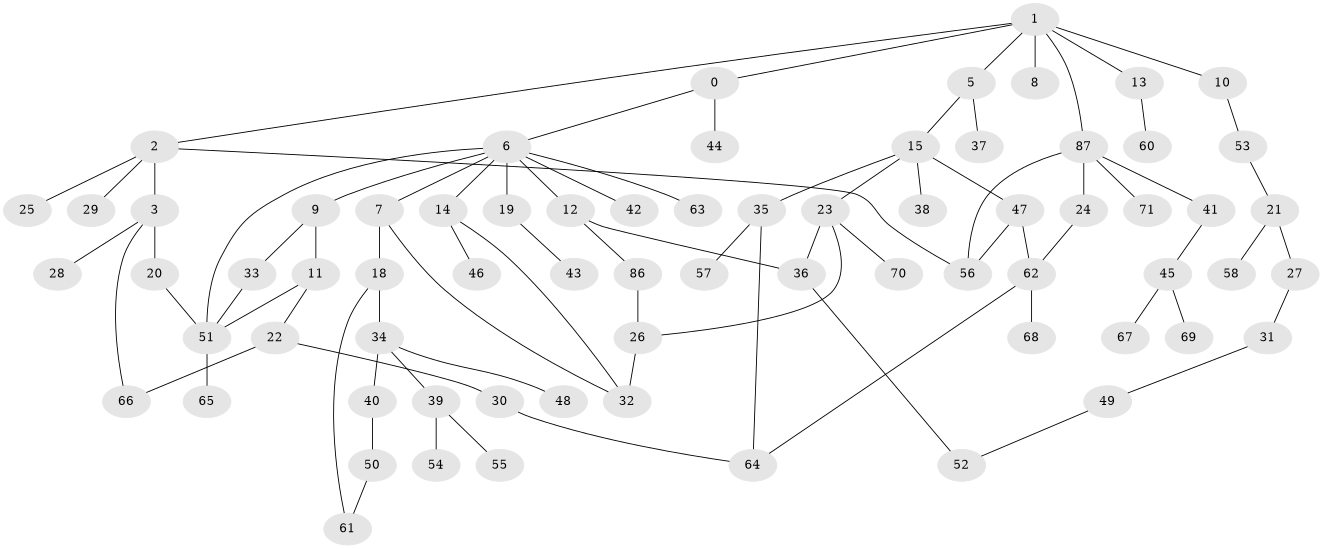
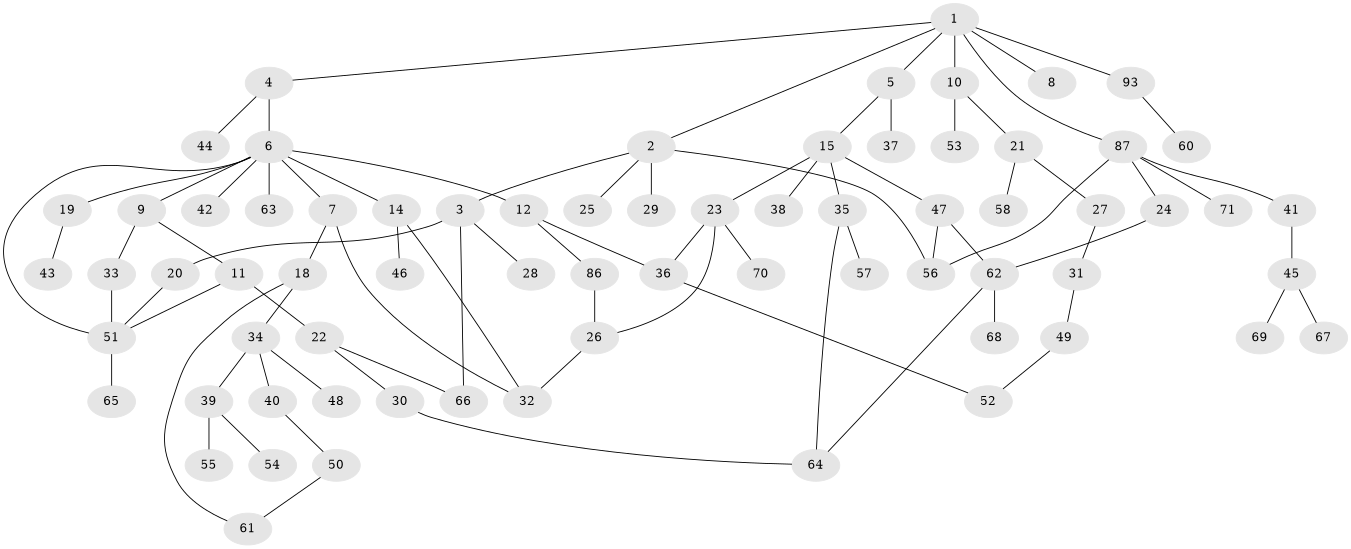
(715, 83) -> (269, 83)
(1140, 83) -> (1131, 83)
(1259, 179) -> (987, 115)
